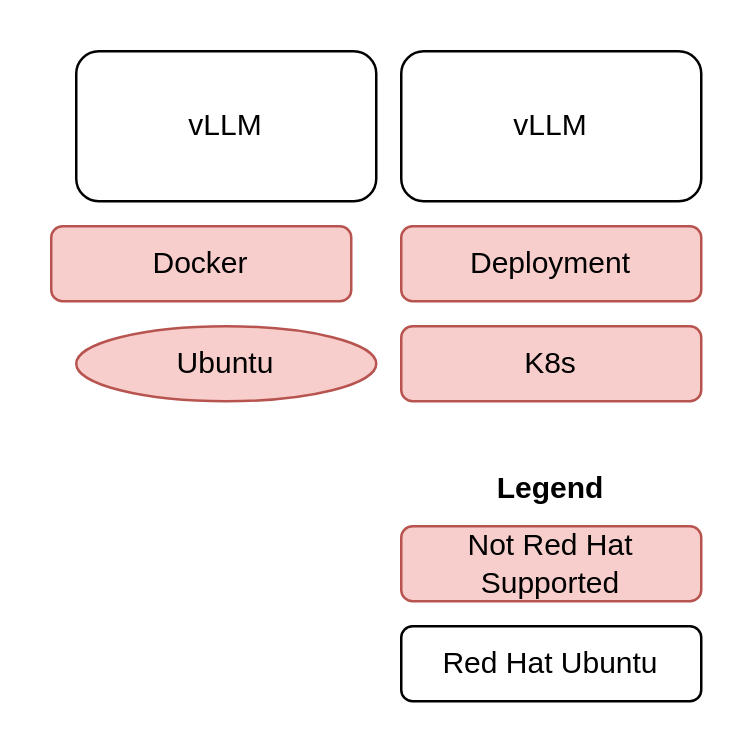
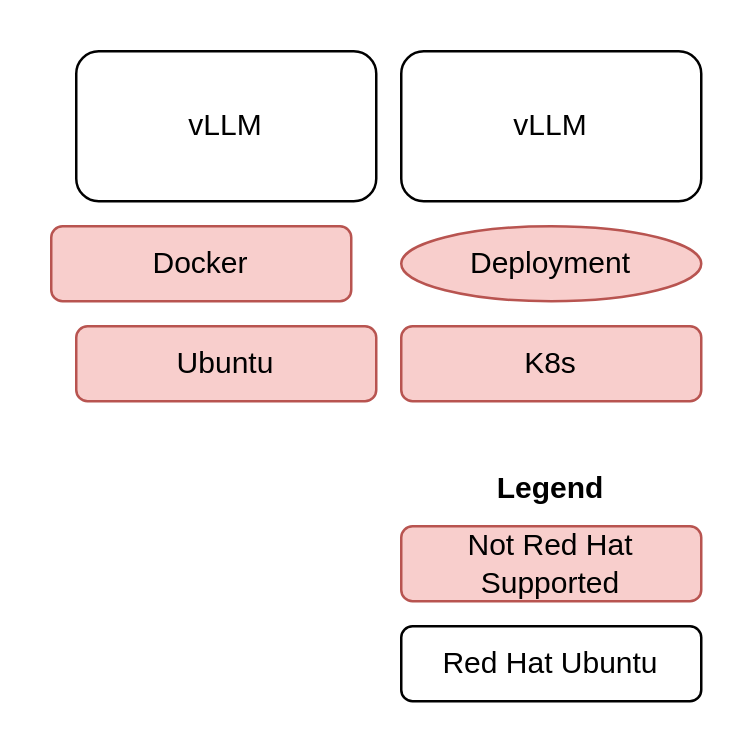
(551, 264) -> (551, 264)
(226, 364) -> (226, 364)
